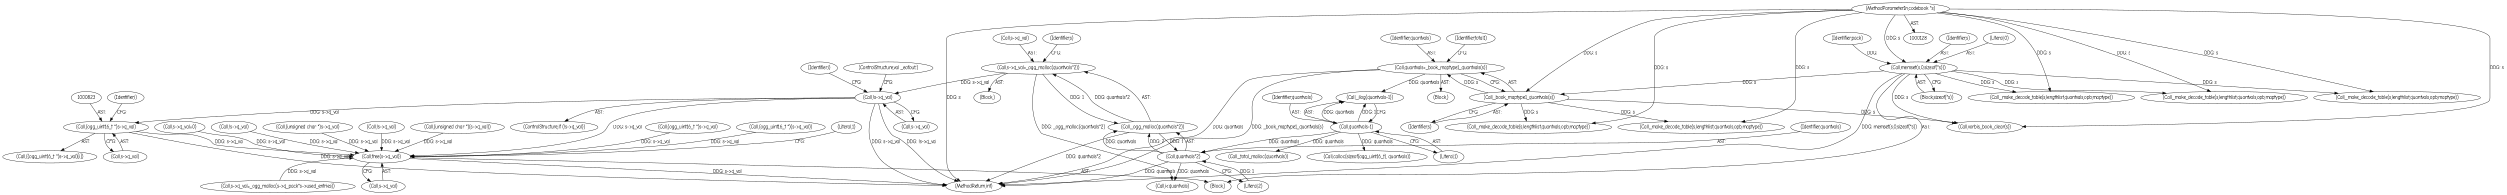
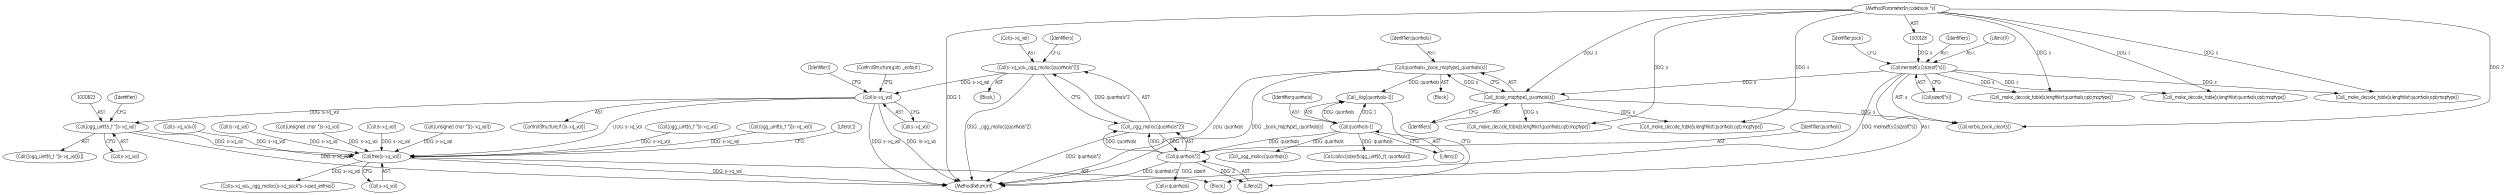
(1471, 38) -> none
(1999, 38) -> (1999, 38)
(1885, 40) -> (1918, 52)
(1873, 53) -> (1873, 53)
(888, 68) -> (888, 68)
(2497, 68) -> (2497, 68)
(954, 98) -> (954, 98)
(1077, 98) -> (1077, 98)
(1901, 98) -> (1901, 98)
(1937, 98) -> (1937, 98)
(1377, 113) -> (1440, 172)
(1079, 144) -> (977, 112)
(1258, 157) -> (1258, 157)
(304, 164) -> (331, 169)
(1160, 172) -> (1160, 172)
(1194, 172) -> (1194, 172)
(1228, 172) -> (1228, 172)
(1247, 172) -> (1247, 172)
